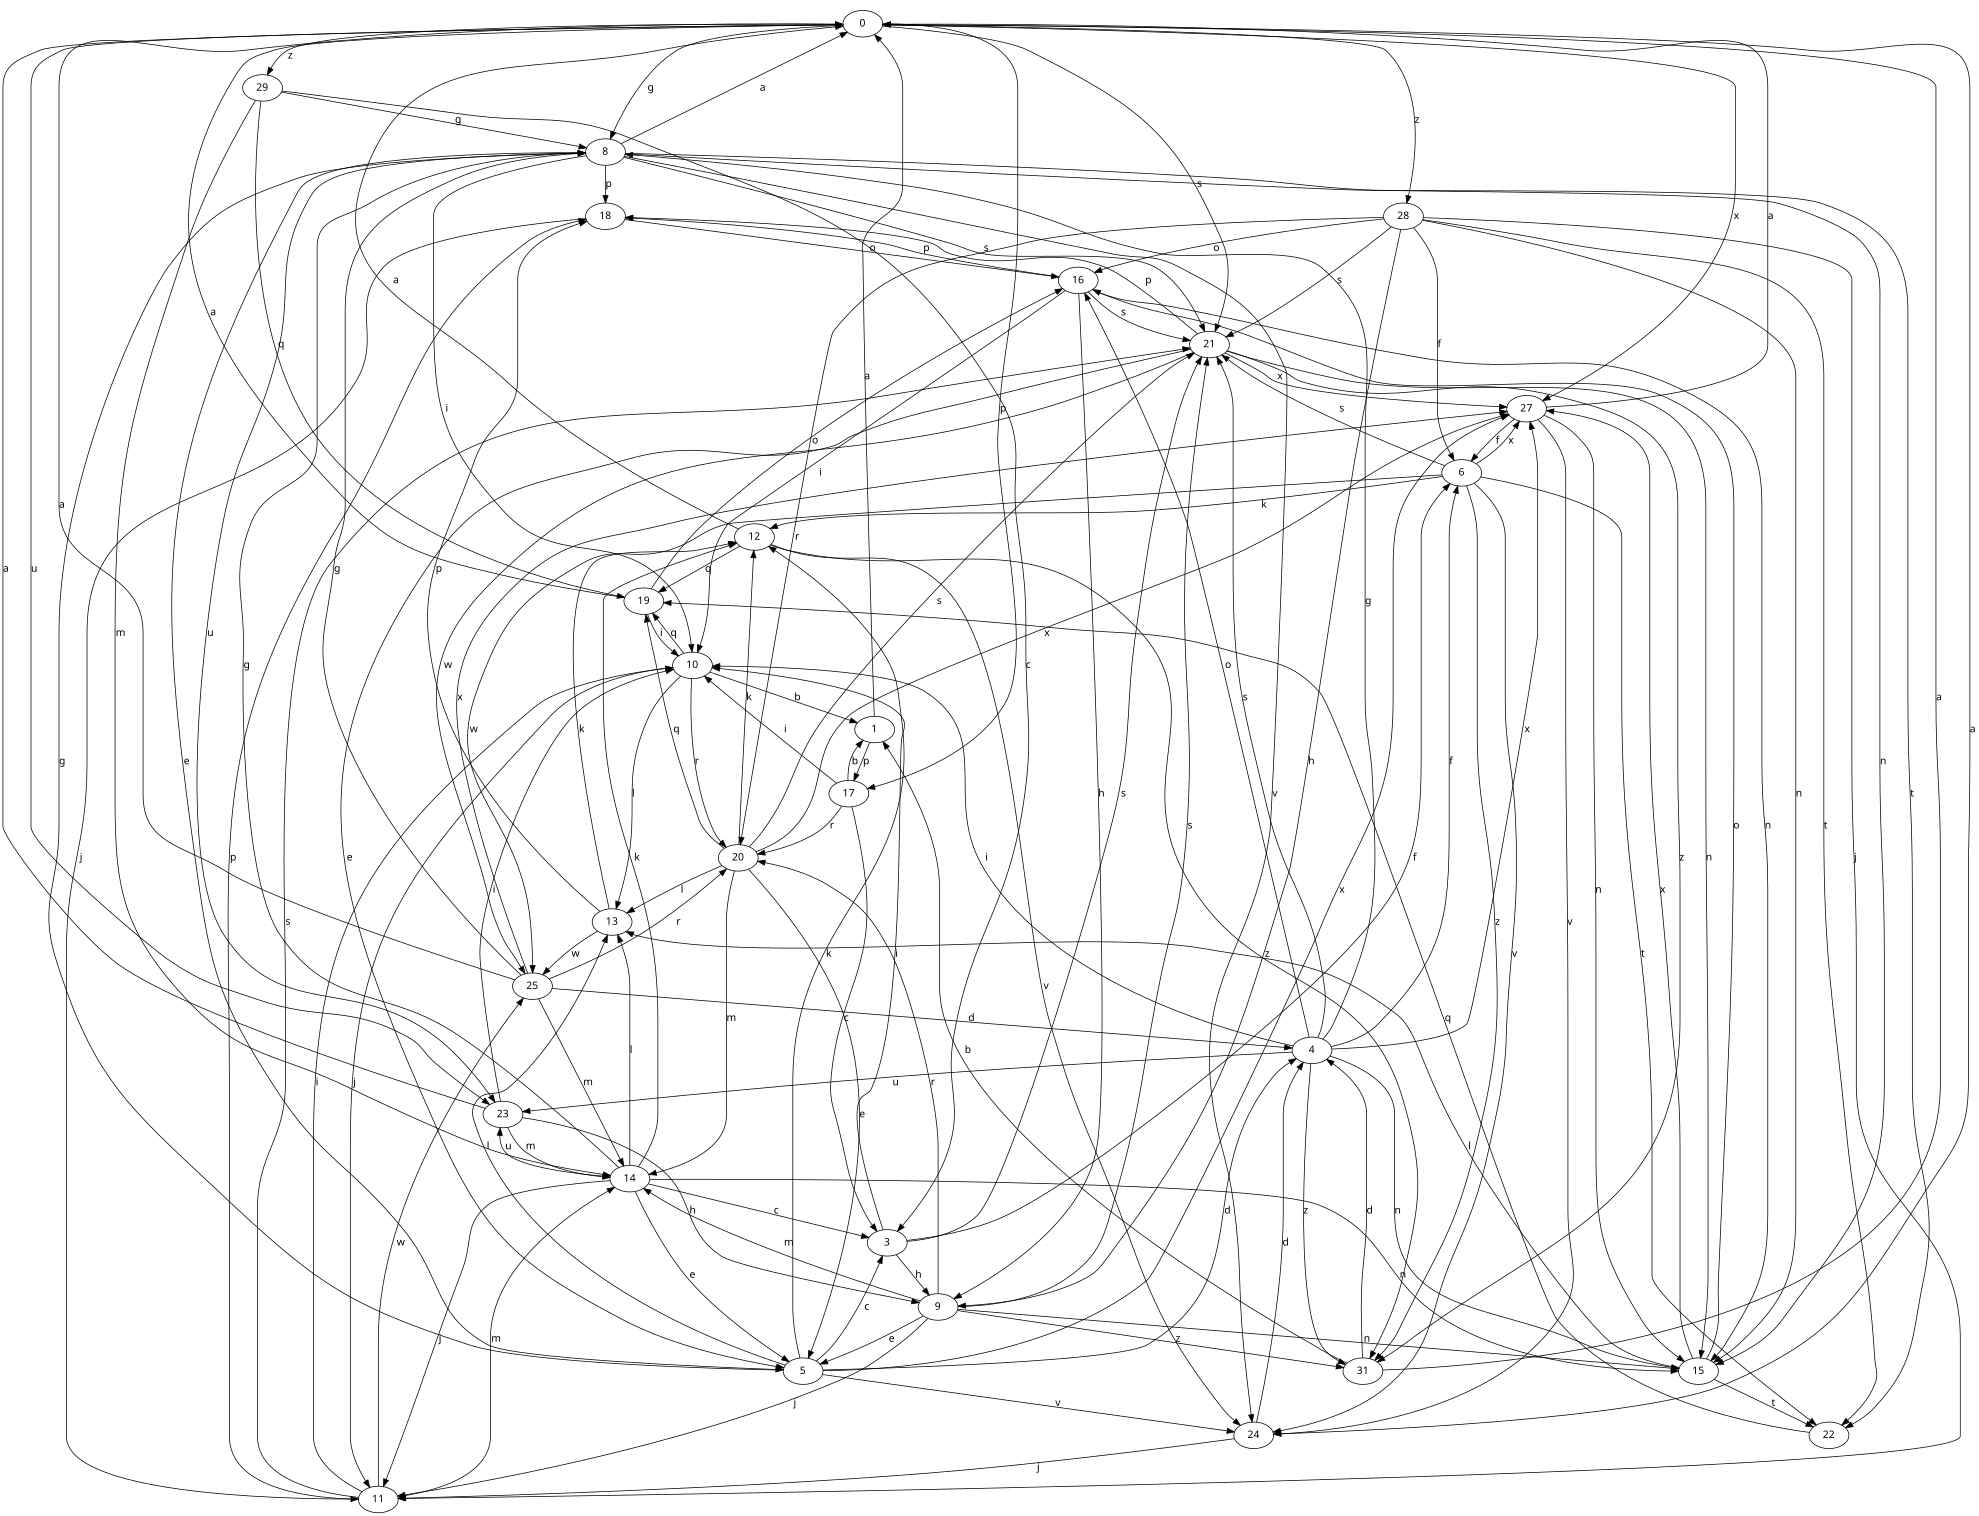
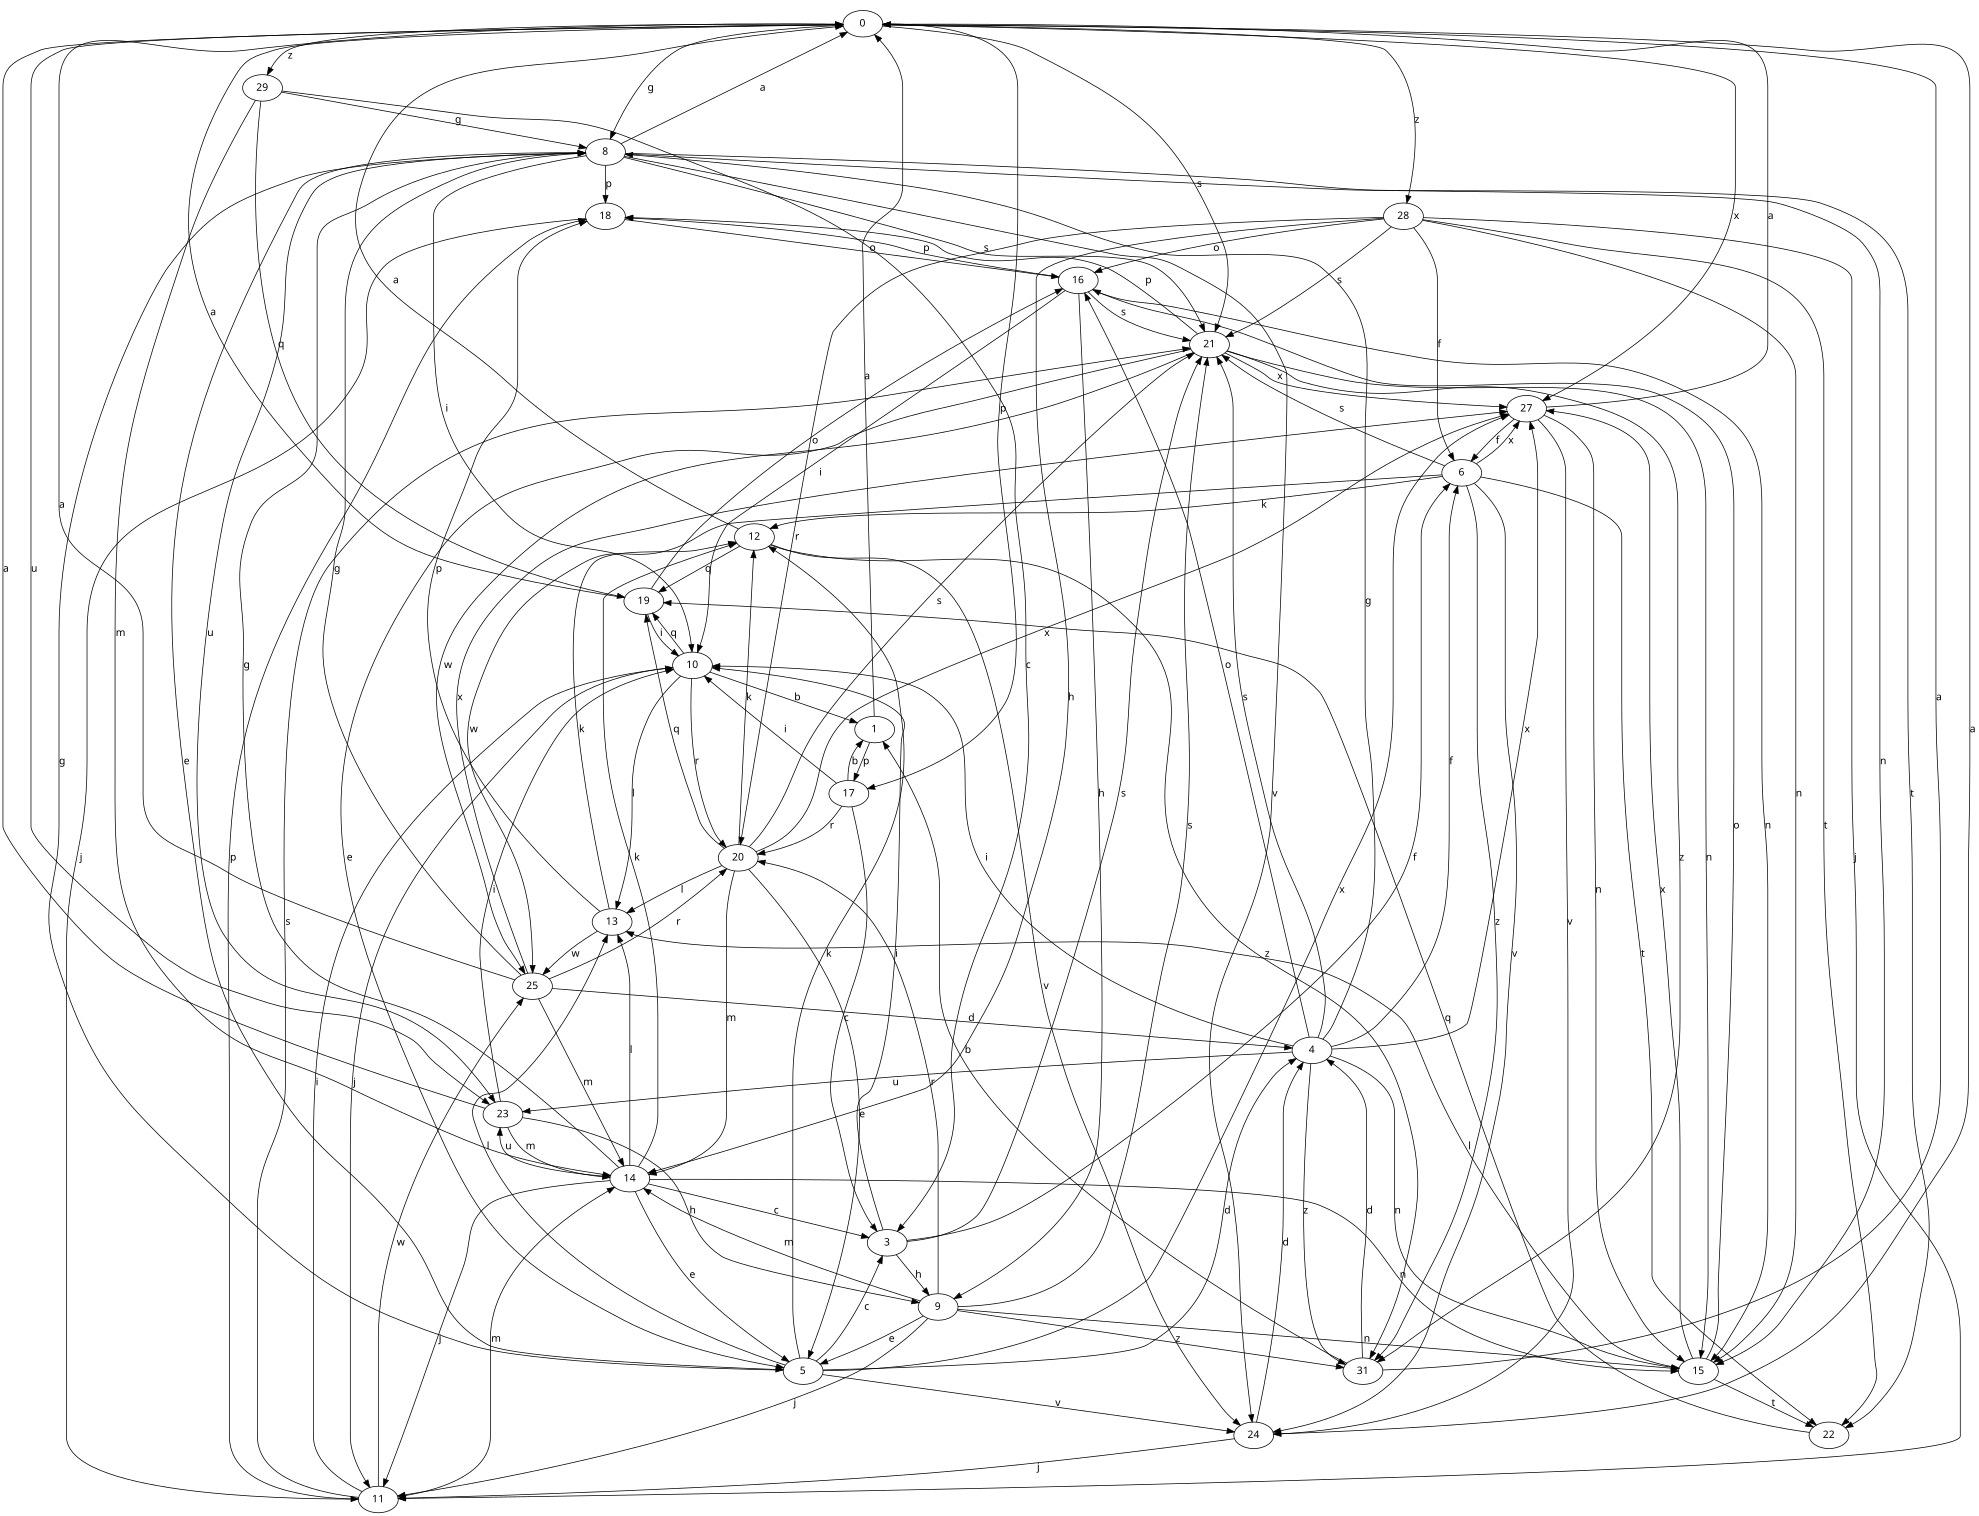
(1295, 838) -> (1068, 663)
